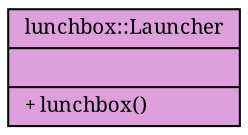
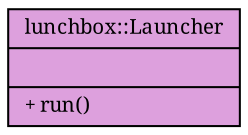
(87, 106) -> (58, 106)
